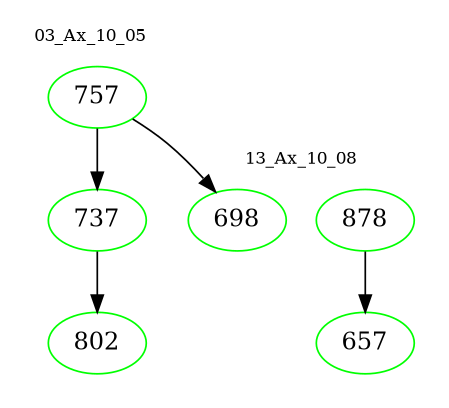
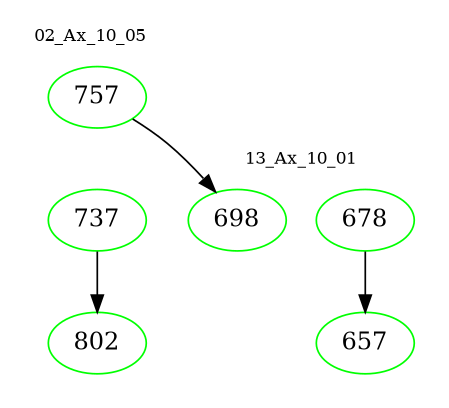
(90, 37) -> (90, 37)
(97, 150) -> none
(301, 160) -> (301, 160)
(365, 220) -> (365, 220)
